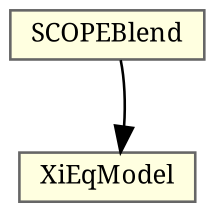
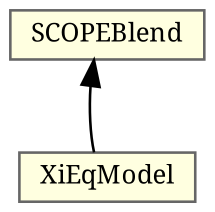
(124, 93) -> (90, 119)
